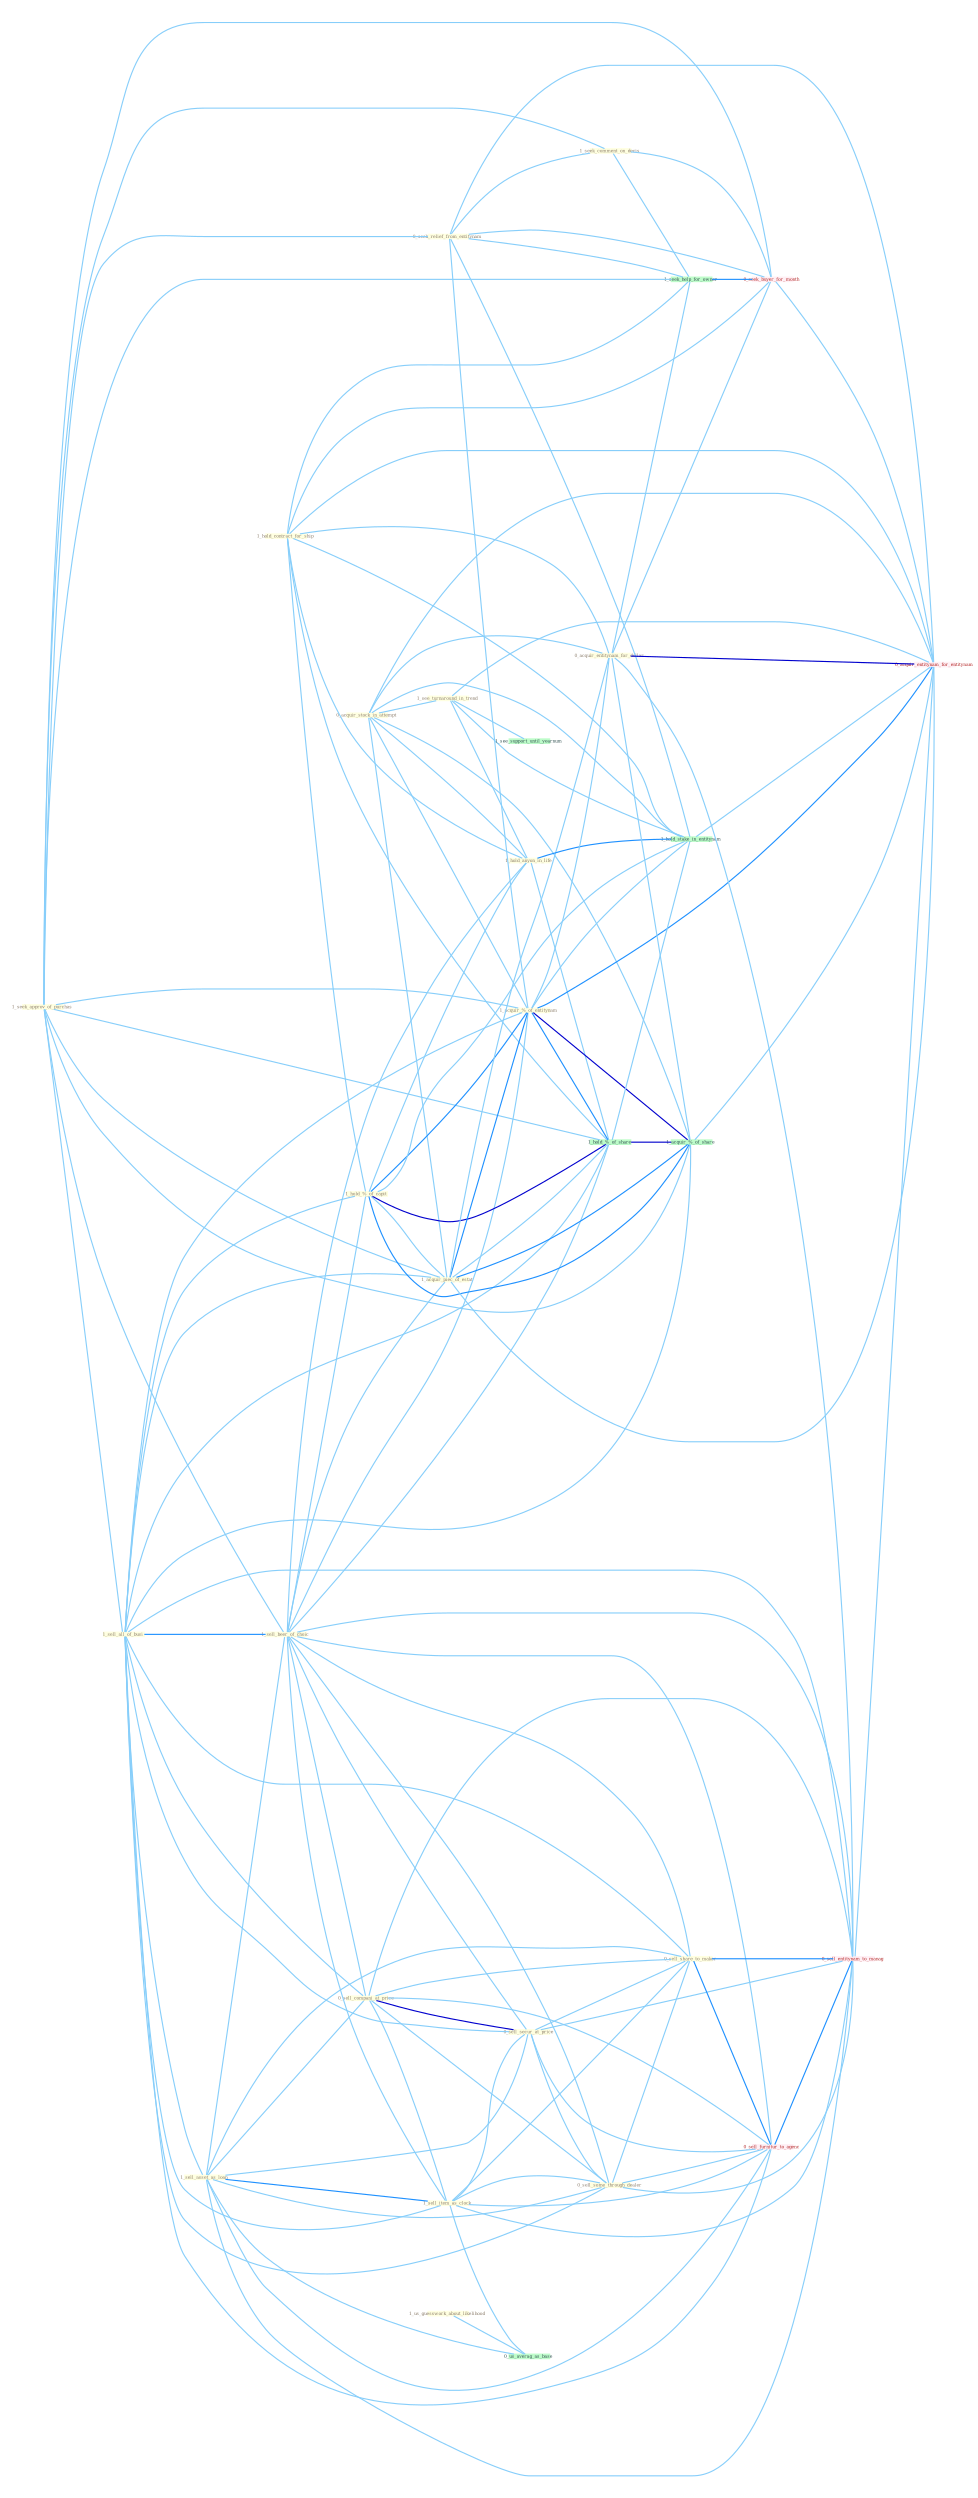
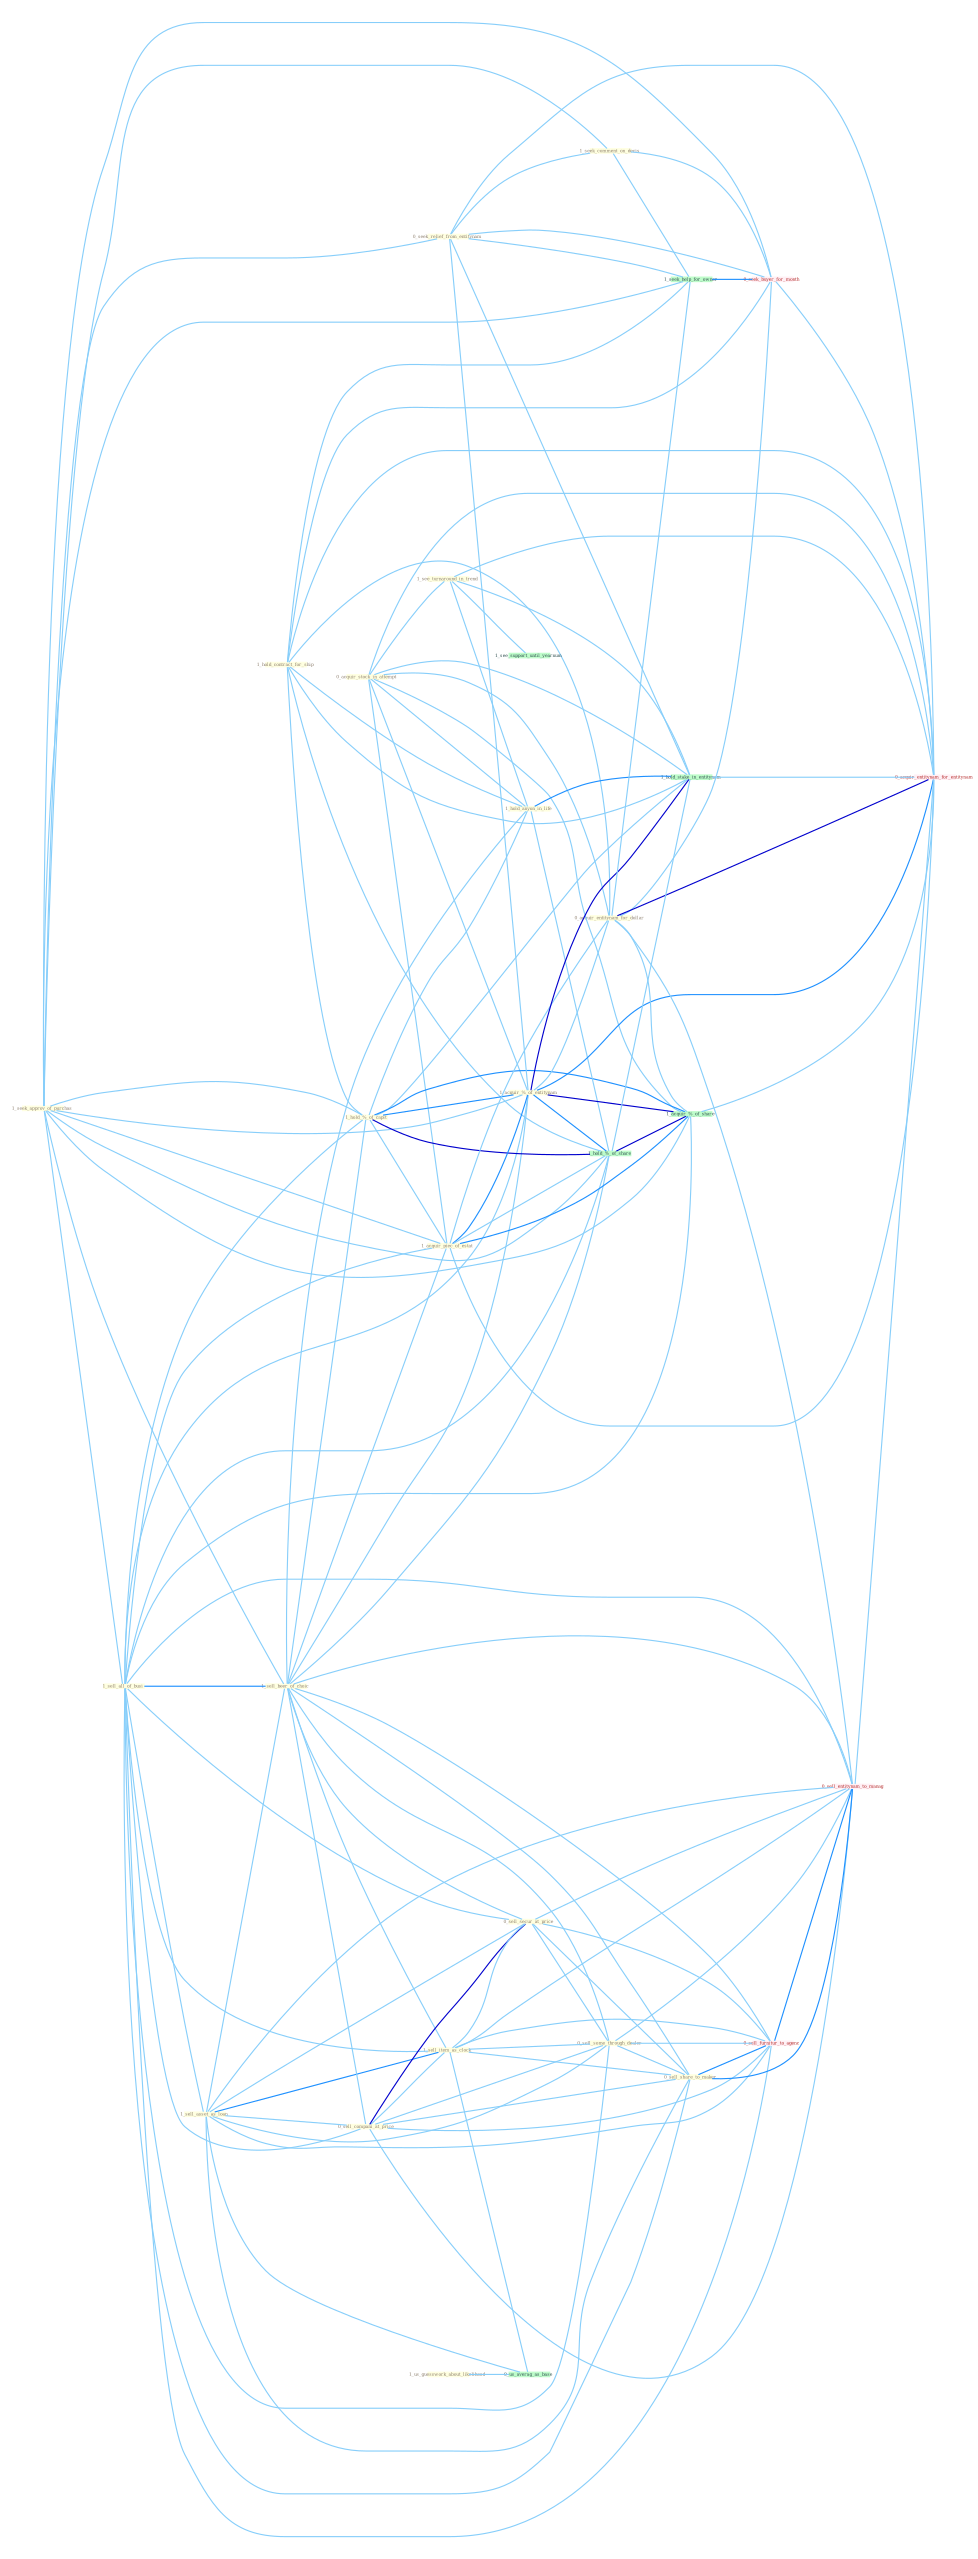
(602, 918) -> (579, 929)
none -> (208, 1082)
